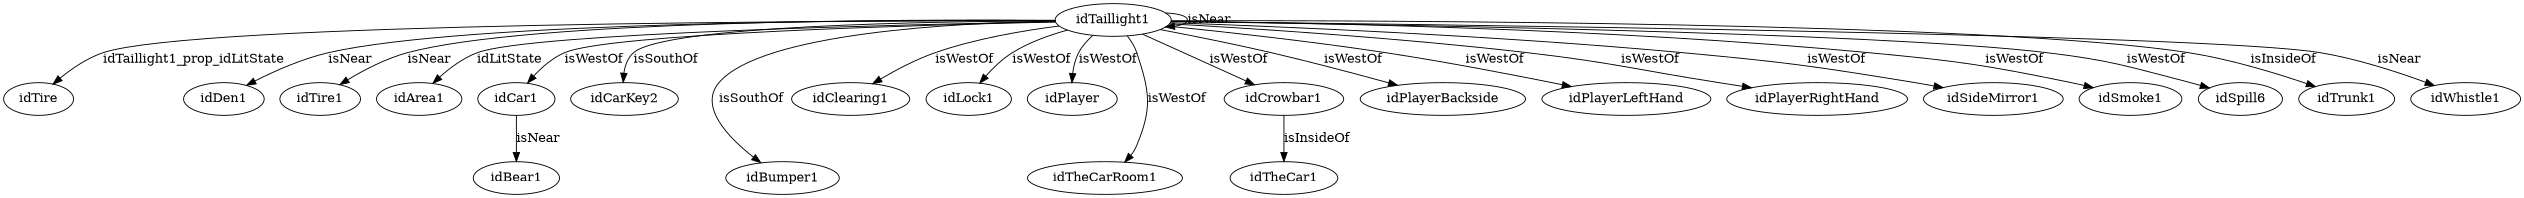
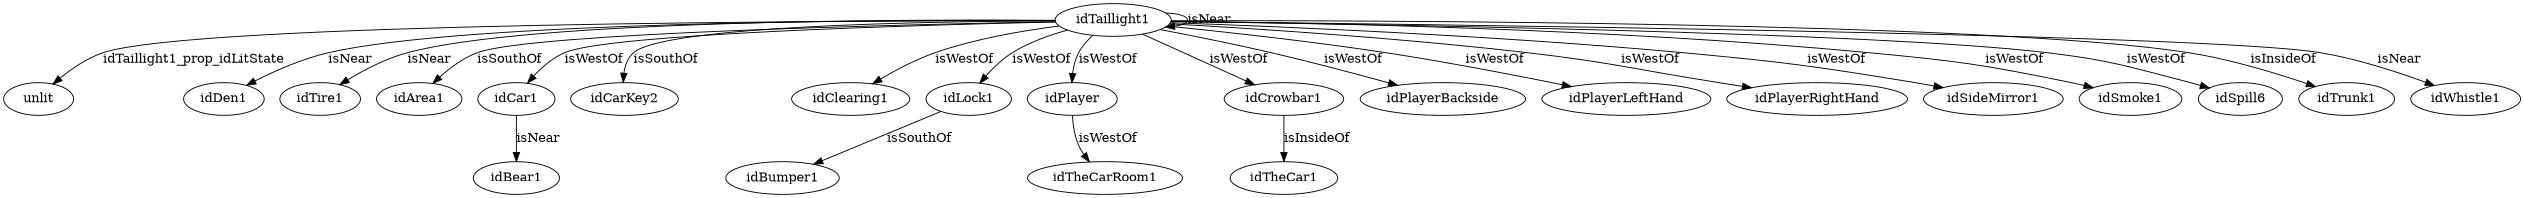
(837, 39) -> (882, 136)
(510, 59) -> (510, 59)
(1147, 95) -> (1075, 136)
(39, 99) -> (39, 99)
